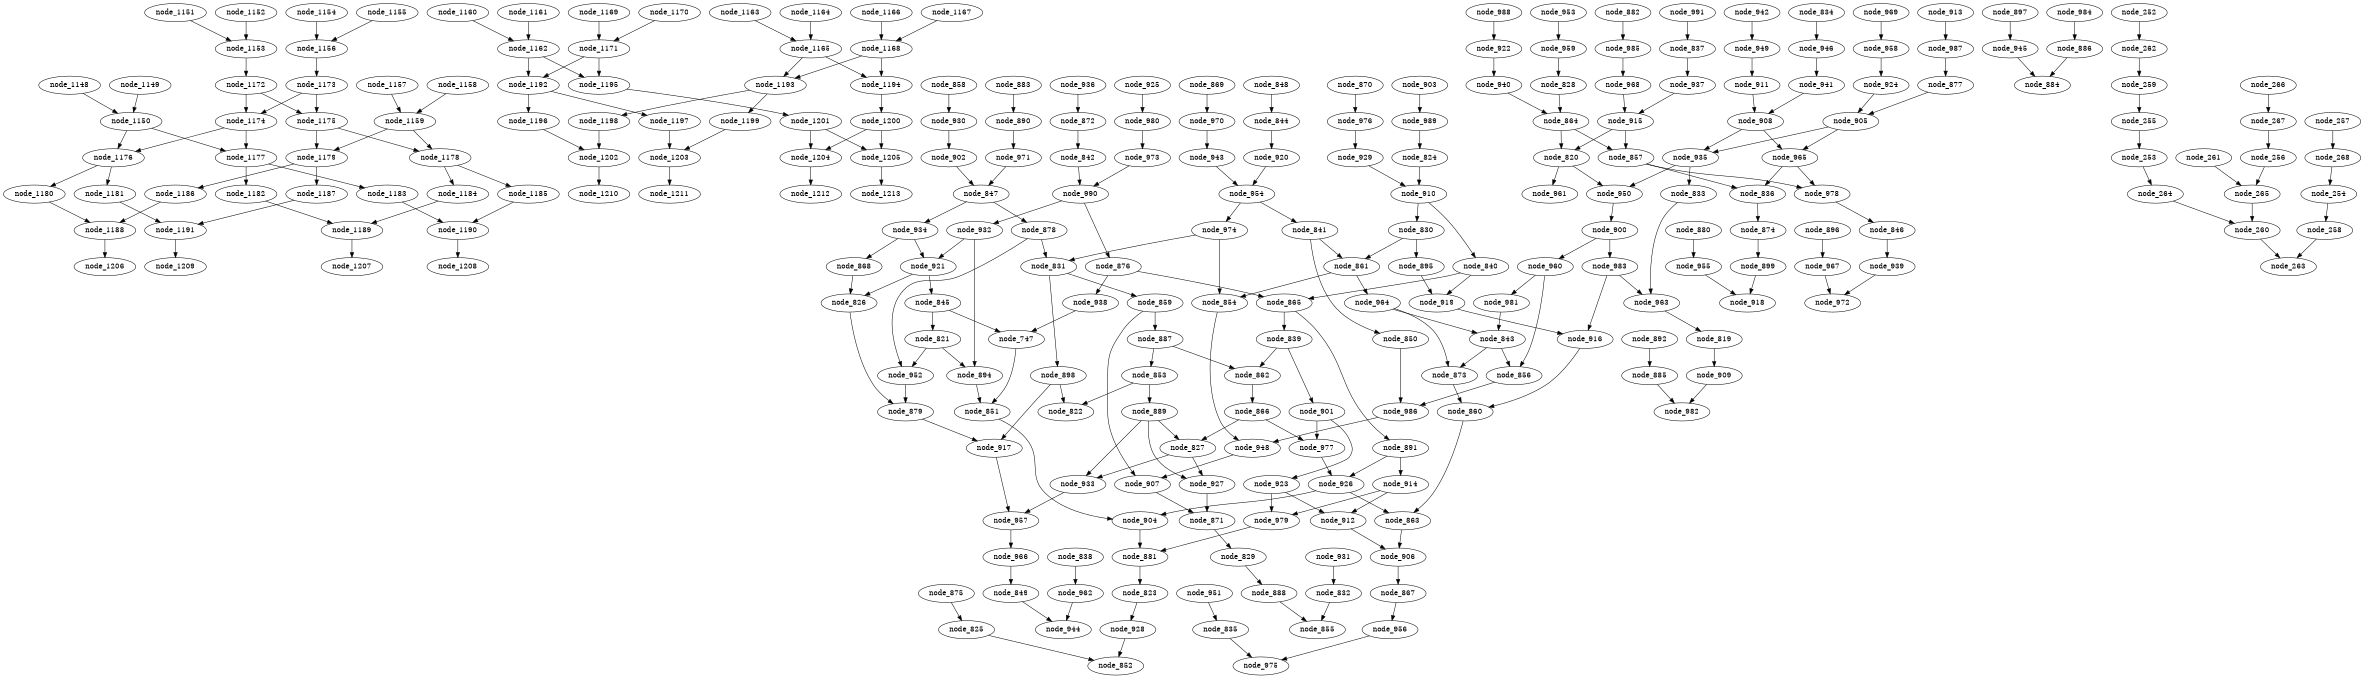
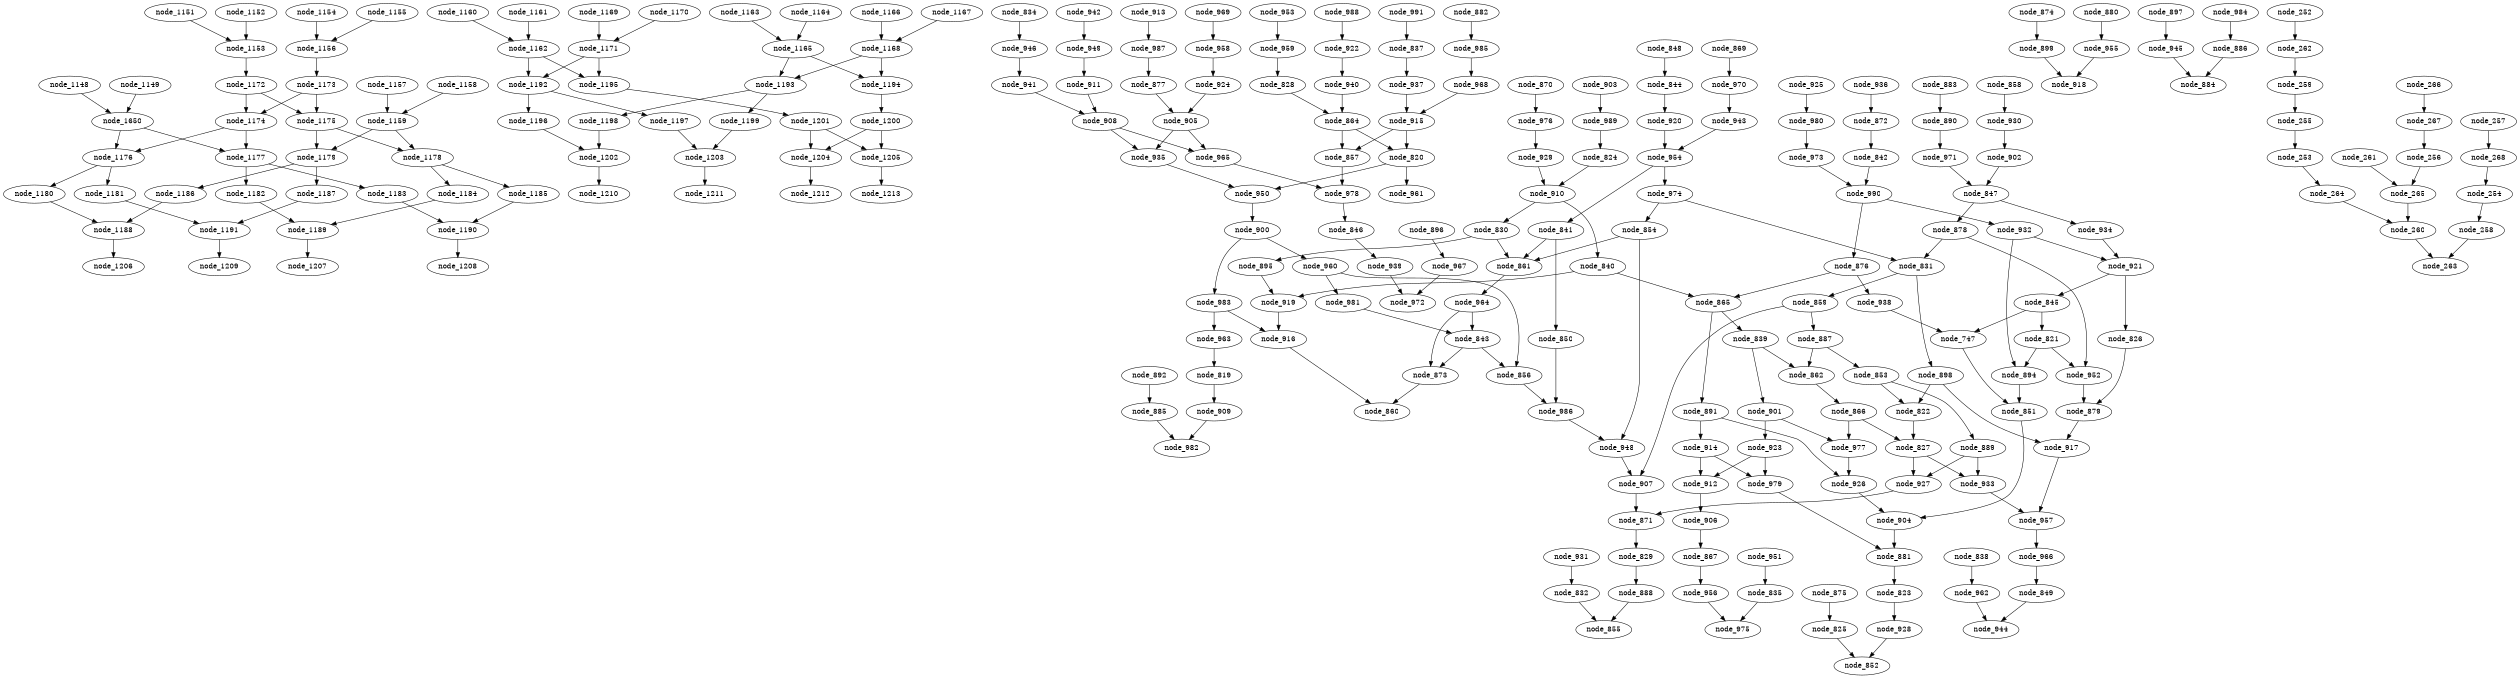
(131, 122) -> (123, 122)
(1689, 194) -> none
(1758, 194) -> none
(854, 267) -> none
(1288, 284) -> (1579, 248)
(1167, 428) -> (1913, 428)
(1403, 521) -> none
